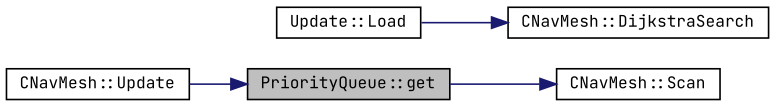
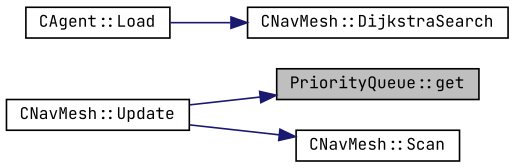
(349, 23) -> (98, 23)
(495, 84) -> (234, 130)
